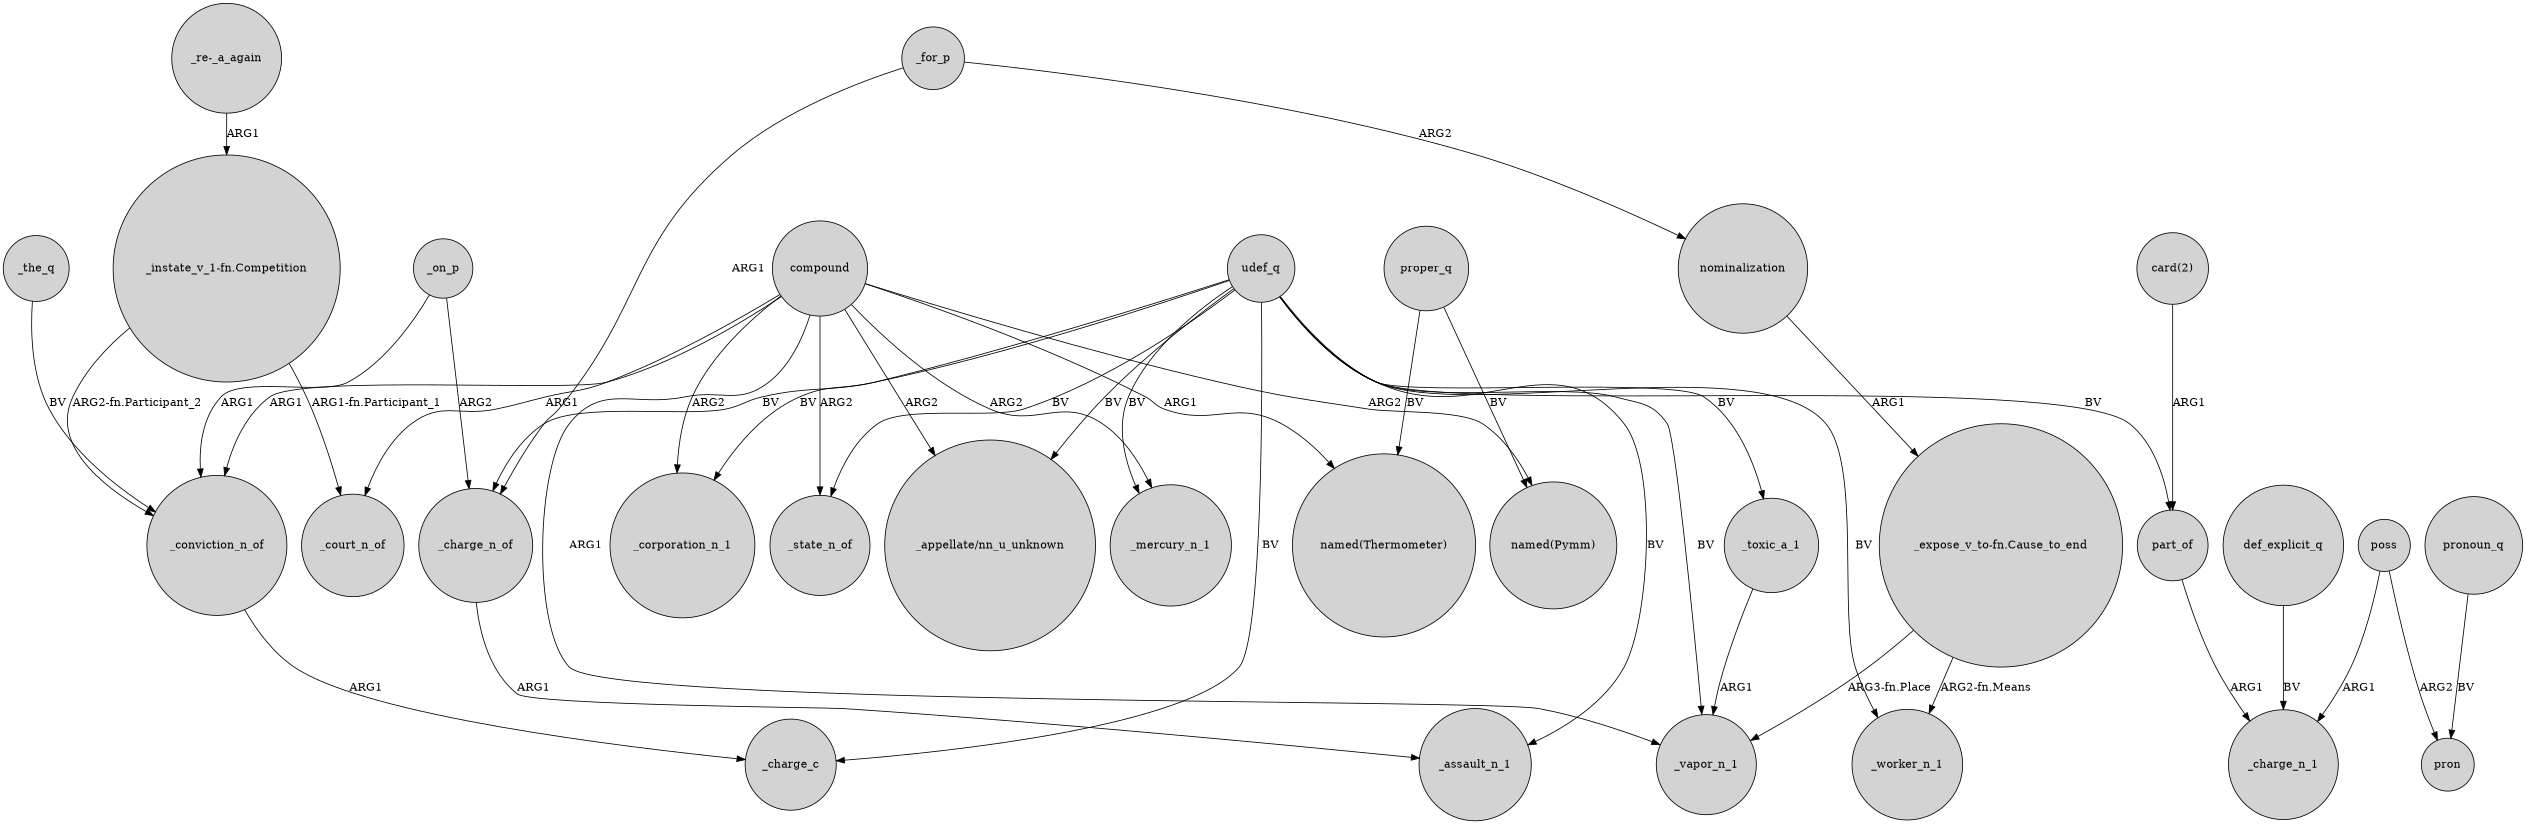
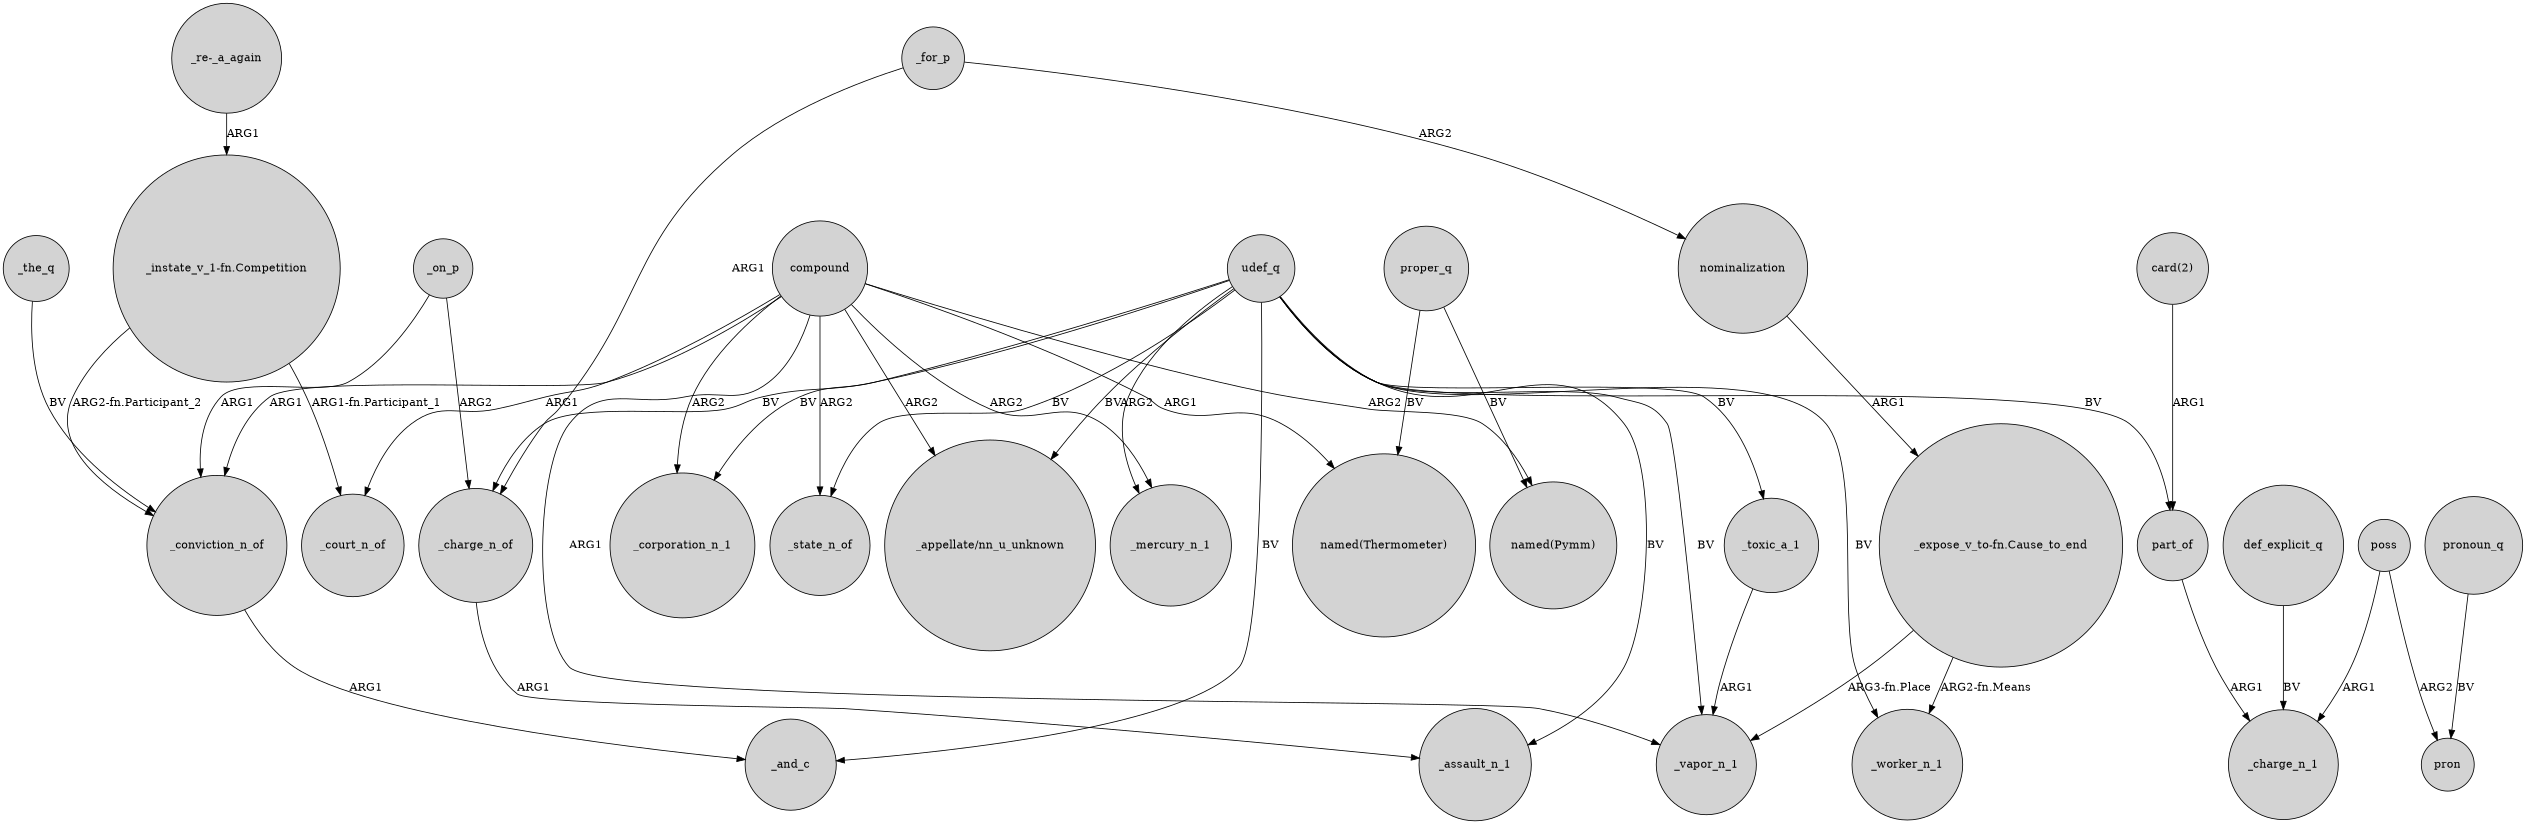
(1137, 403) -> (1137, 403)
(791, 765) -> (791, 765)
